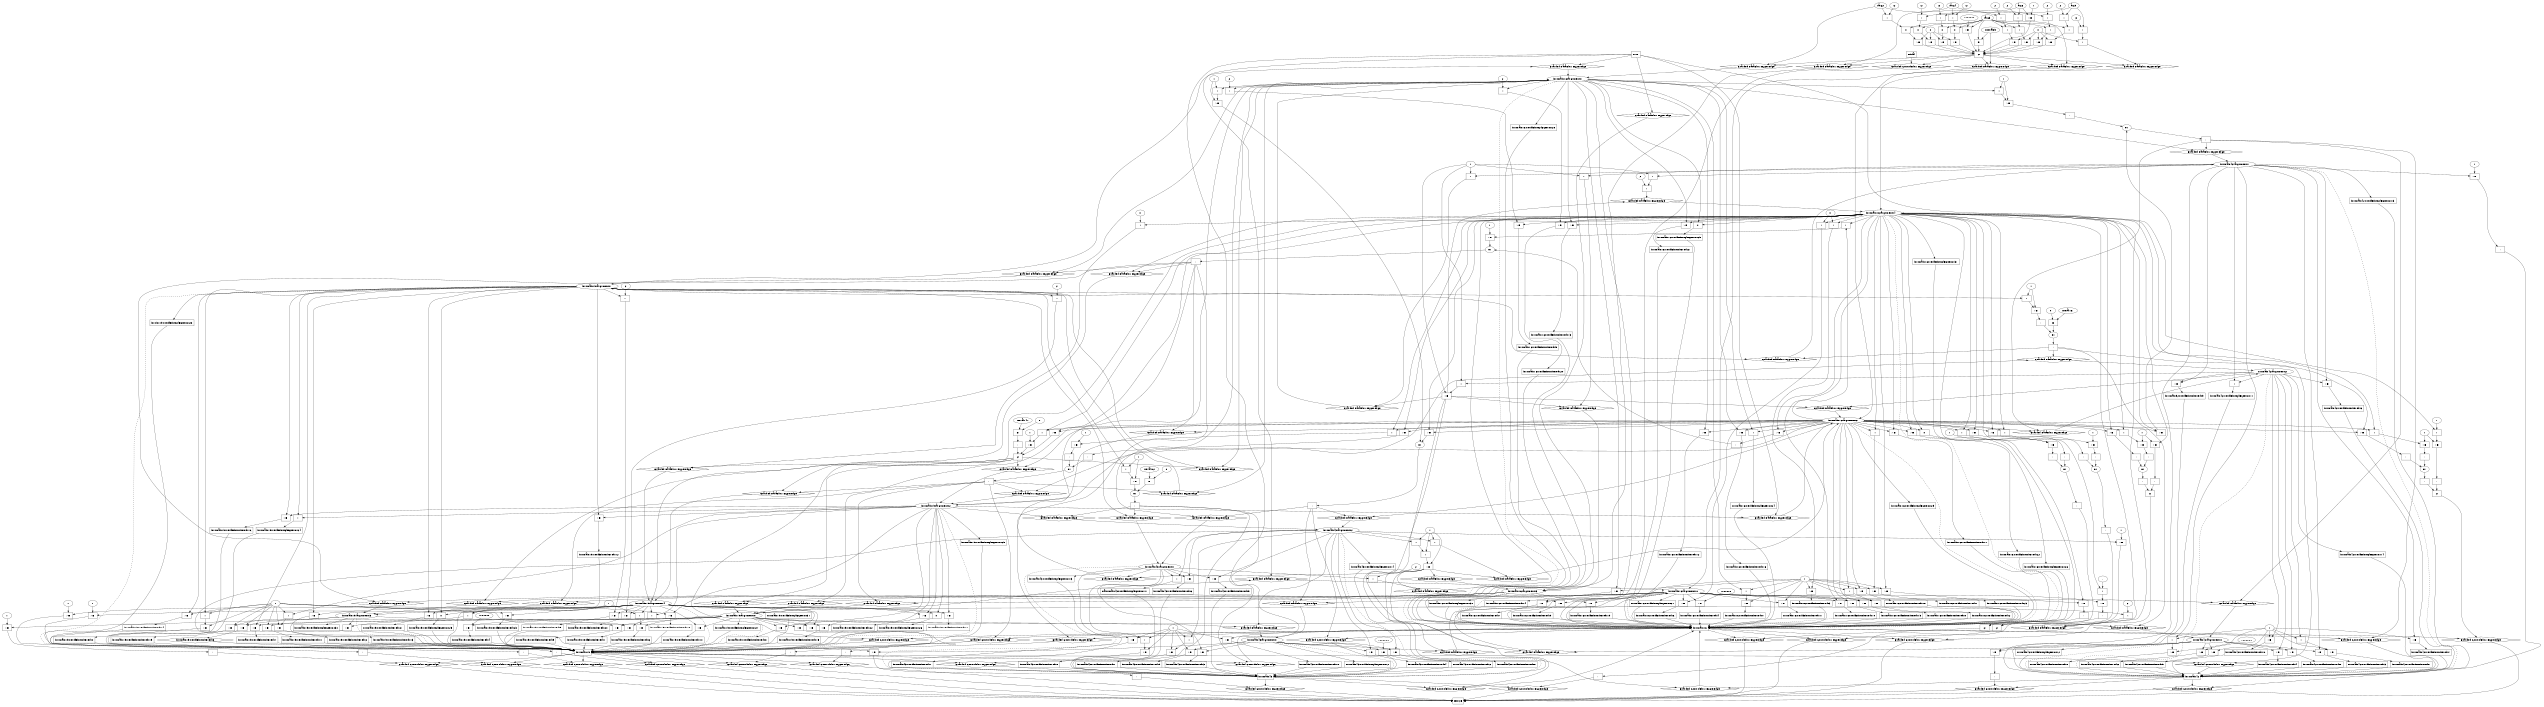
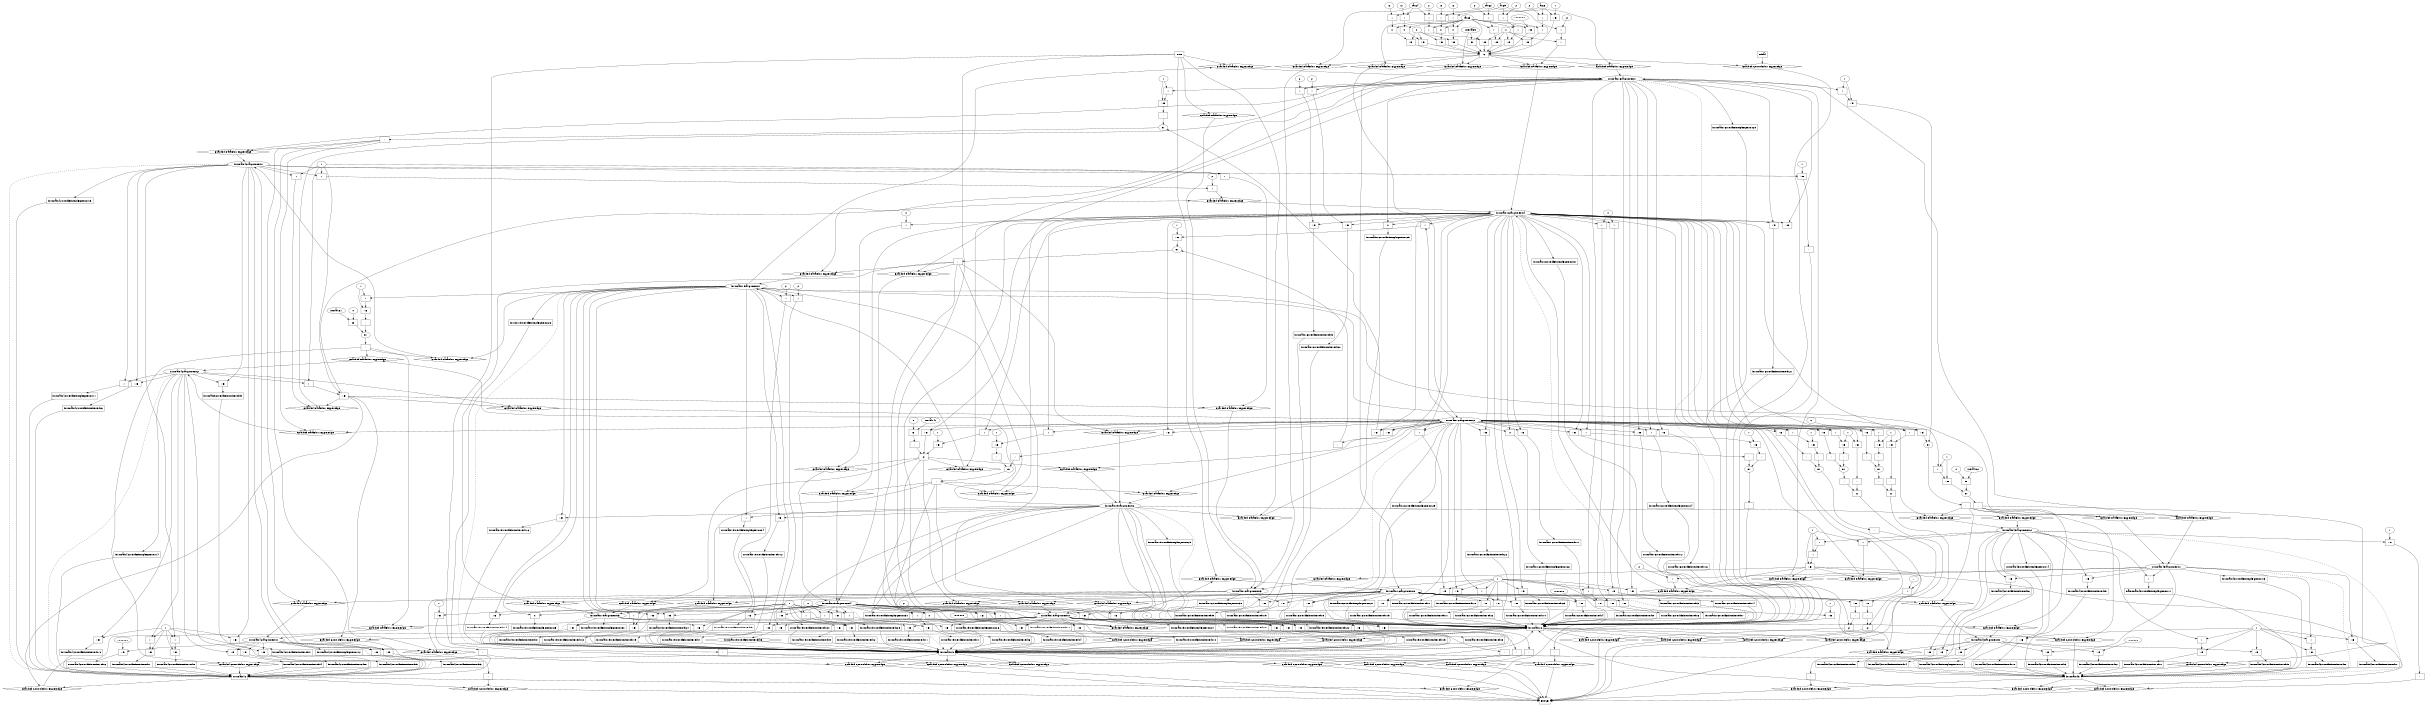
(1551, 335) -> none
